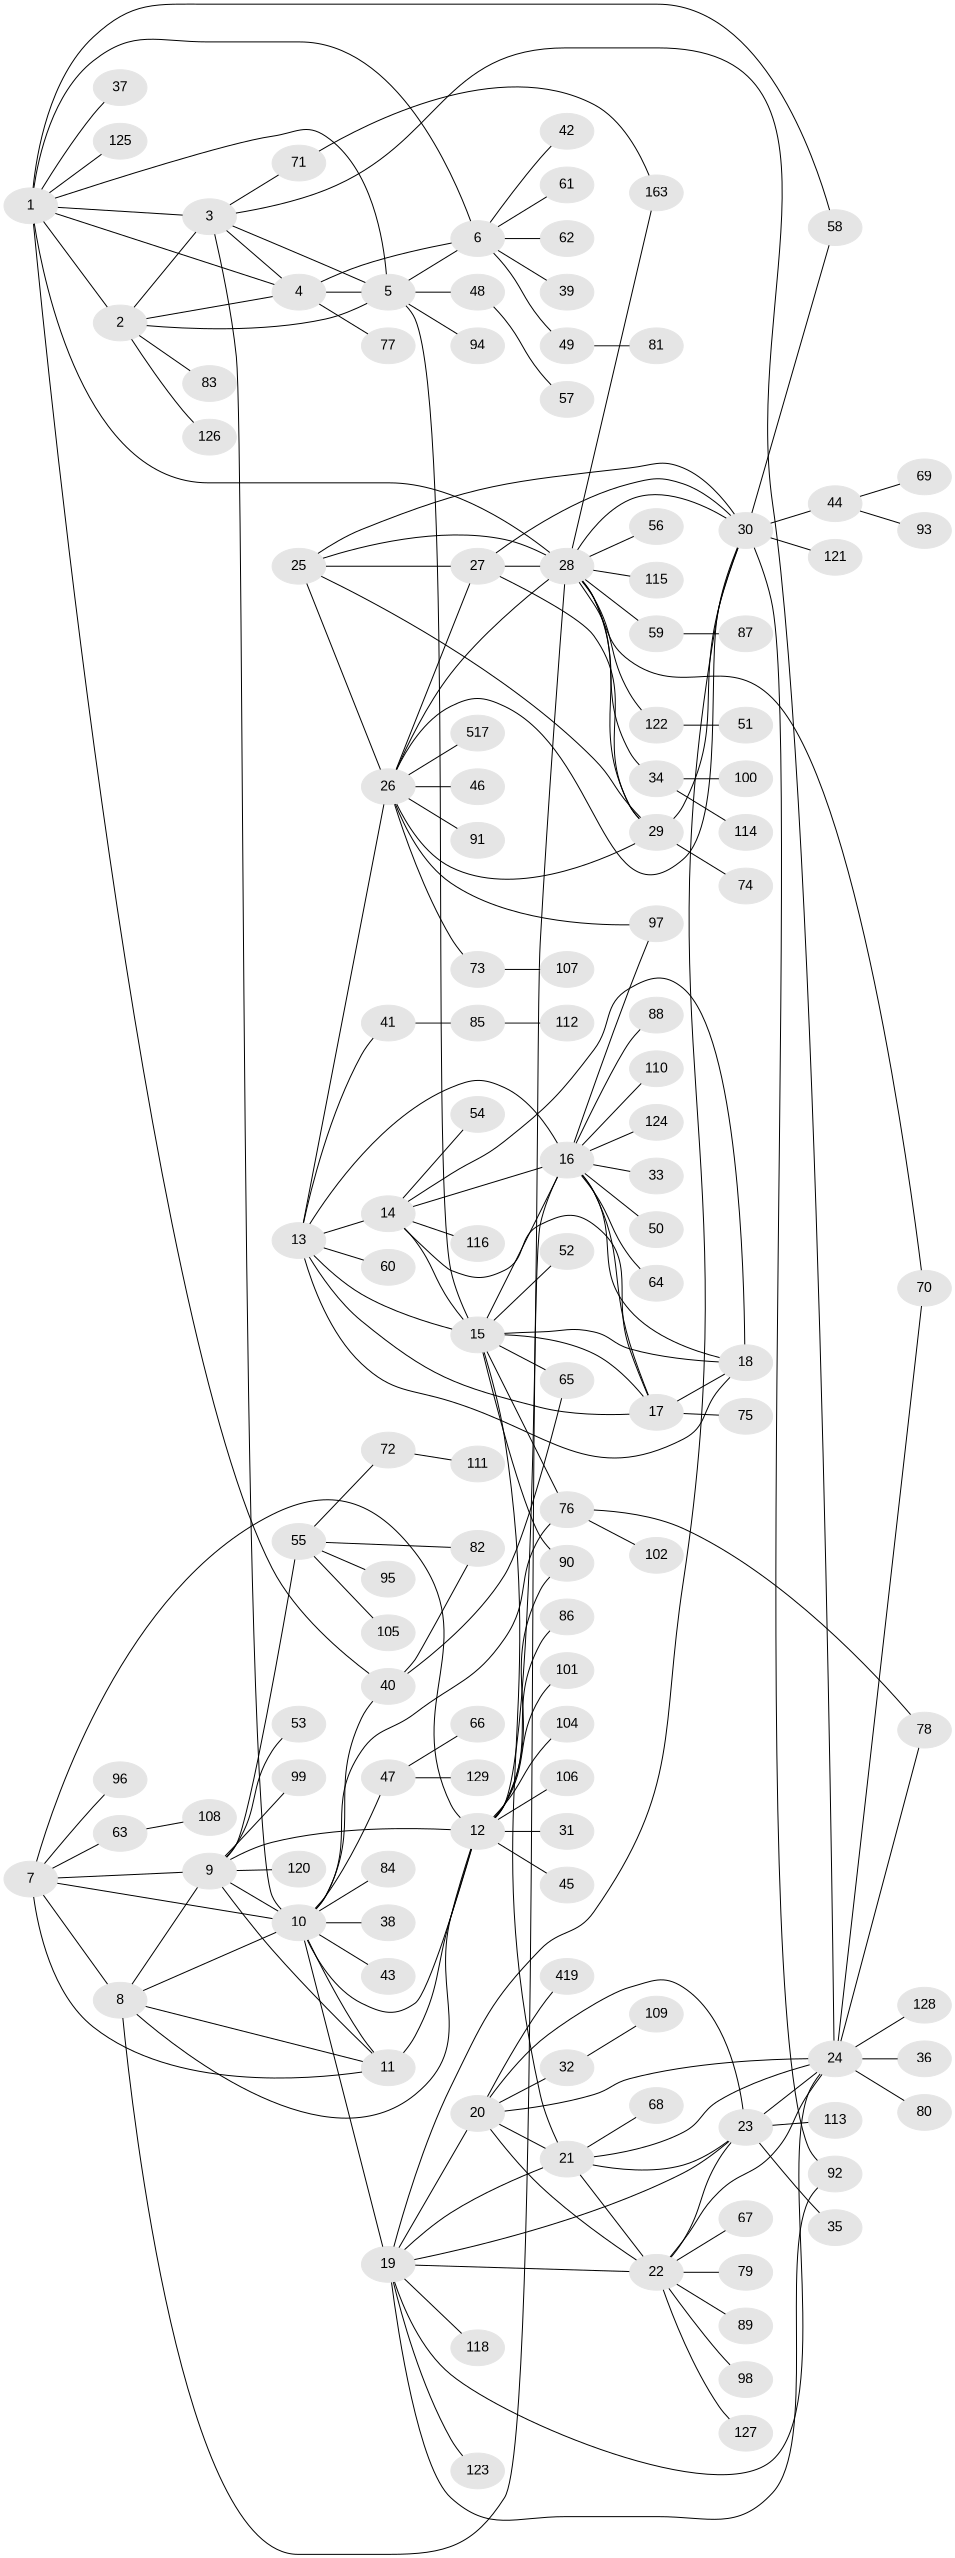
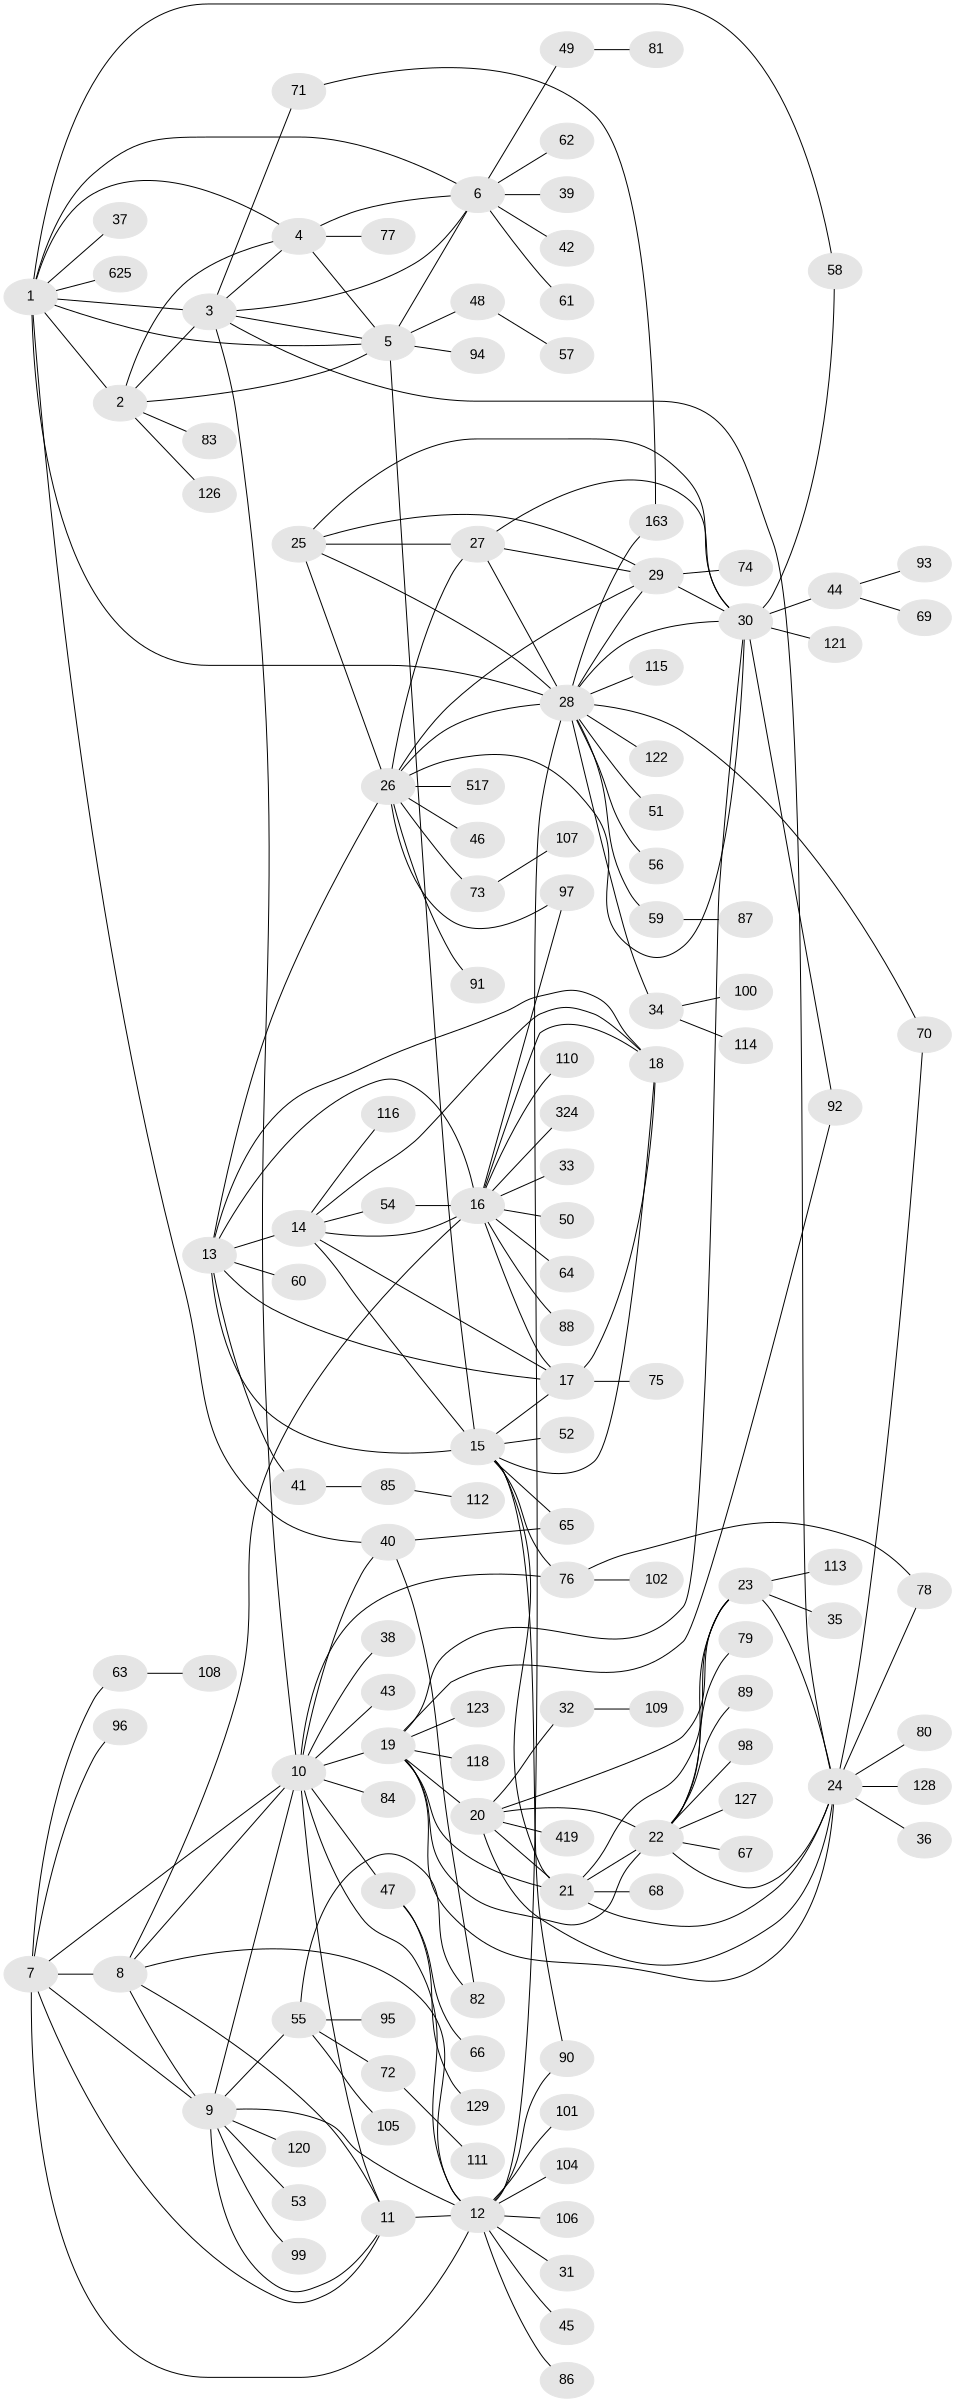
(120, 141) -> (120, 274)
none -> (364, 286)
(695, 725) -> (609, 759)
(656, 1122) -> (567, 1113)
(508, 1276) -> (433, 1206)
(586, 2213) -> none
